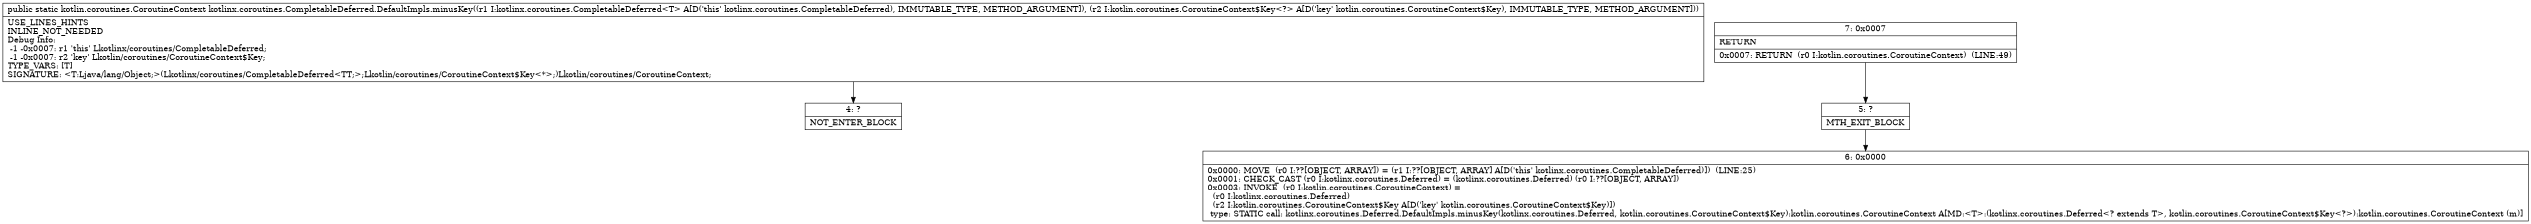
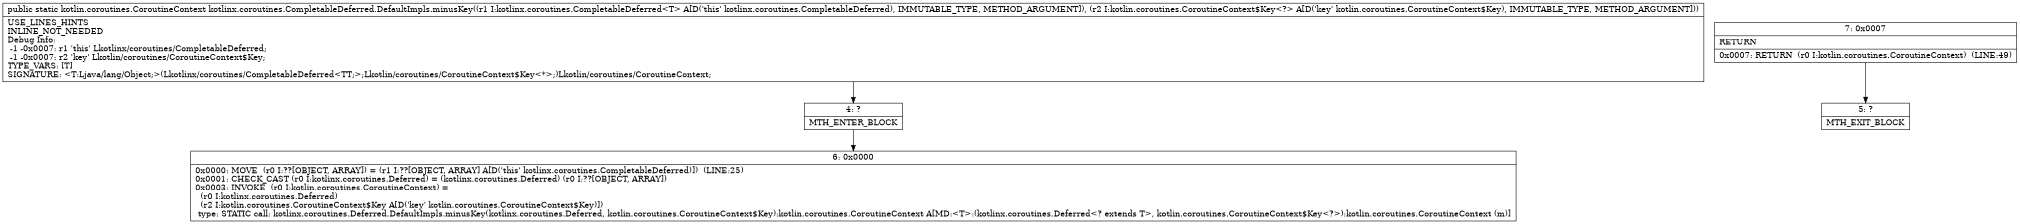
(853, 123) -> (853, 123)
(1866, 137) -> (853, 137)
